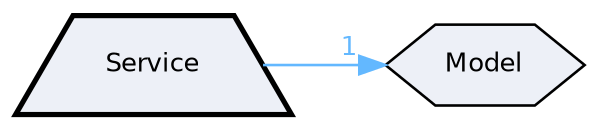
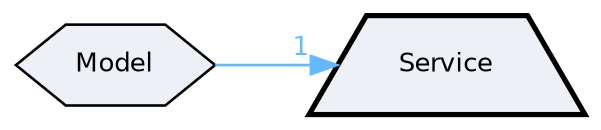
(311, 65) -> (263, 65)
